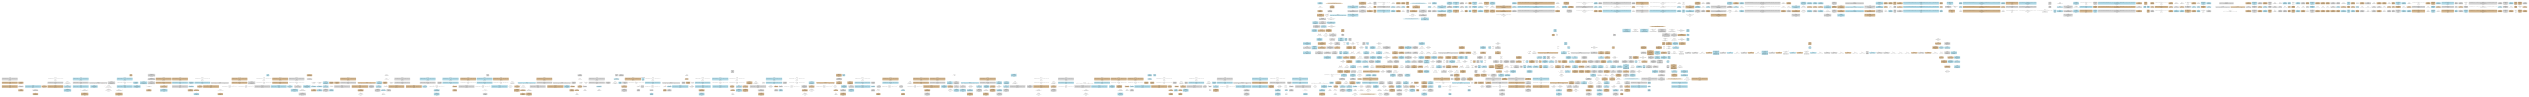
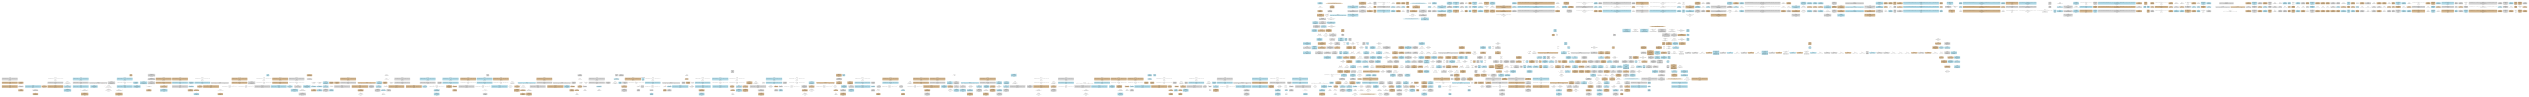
none -> (449, 87)
